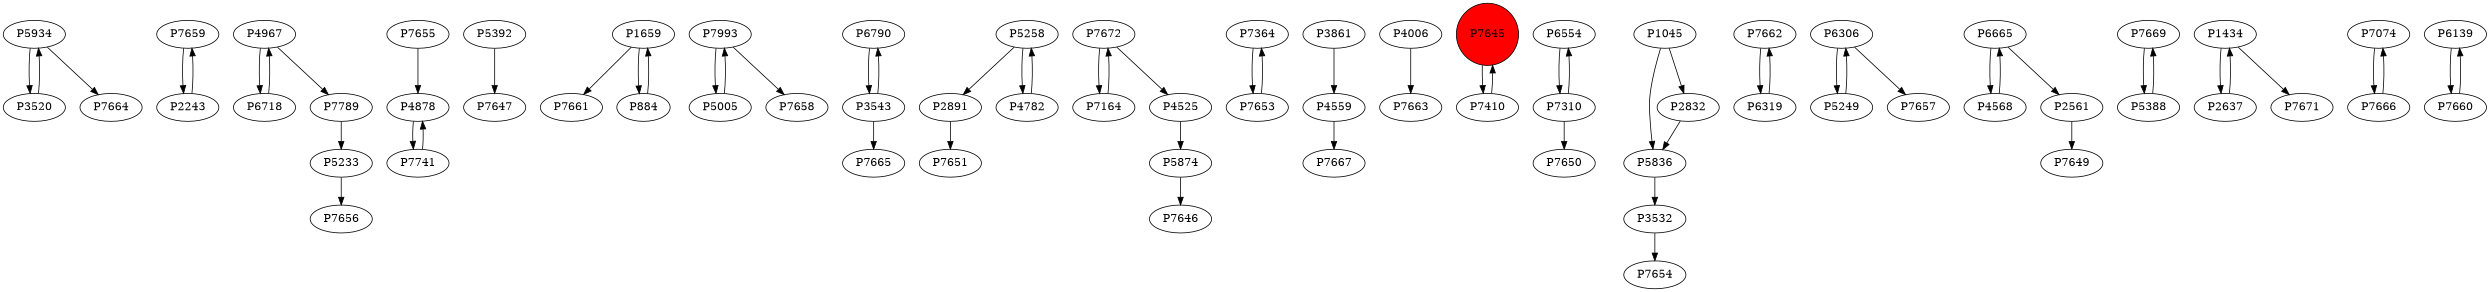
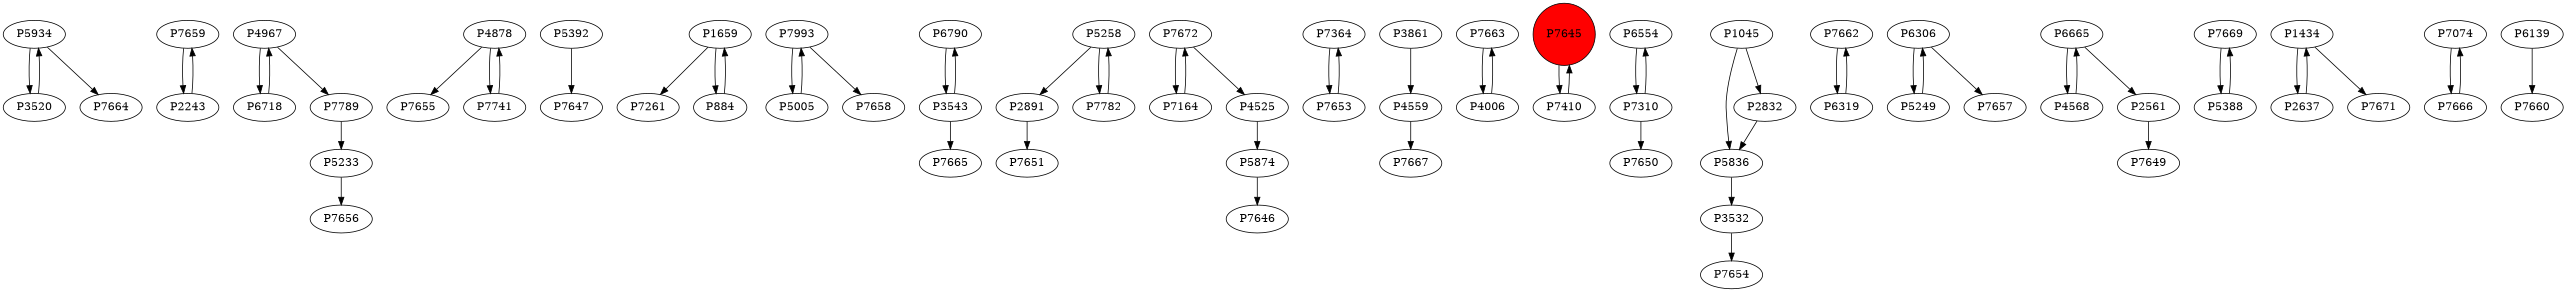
(418, 67) -> (459, 68)
none -> (1482, 67)
(2461, 75) -> none
(571, 107) -> (648, 107)
(1027, 107) -> (1104, 107)
